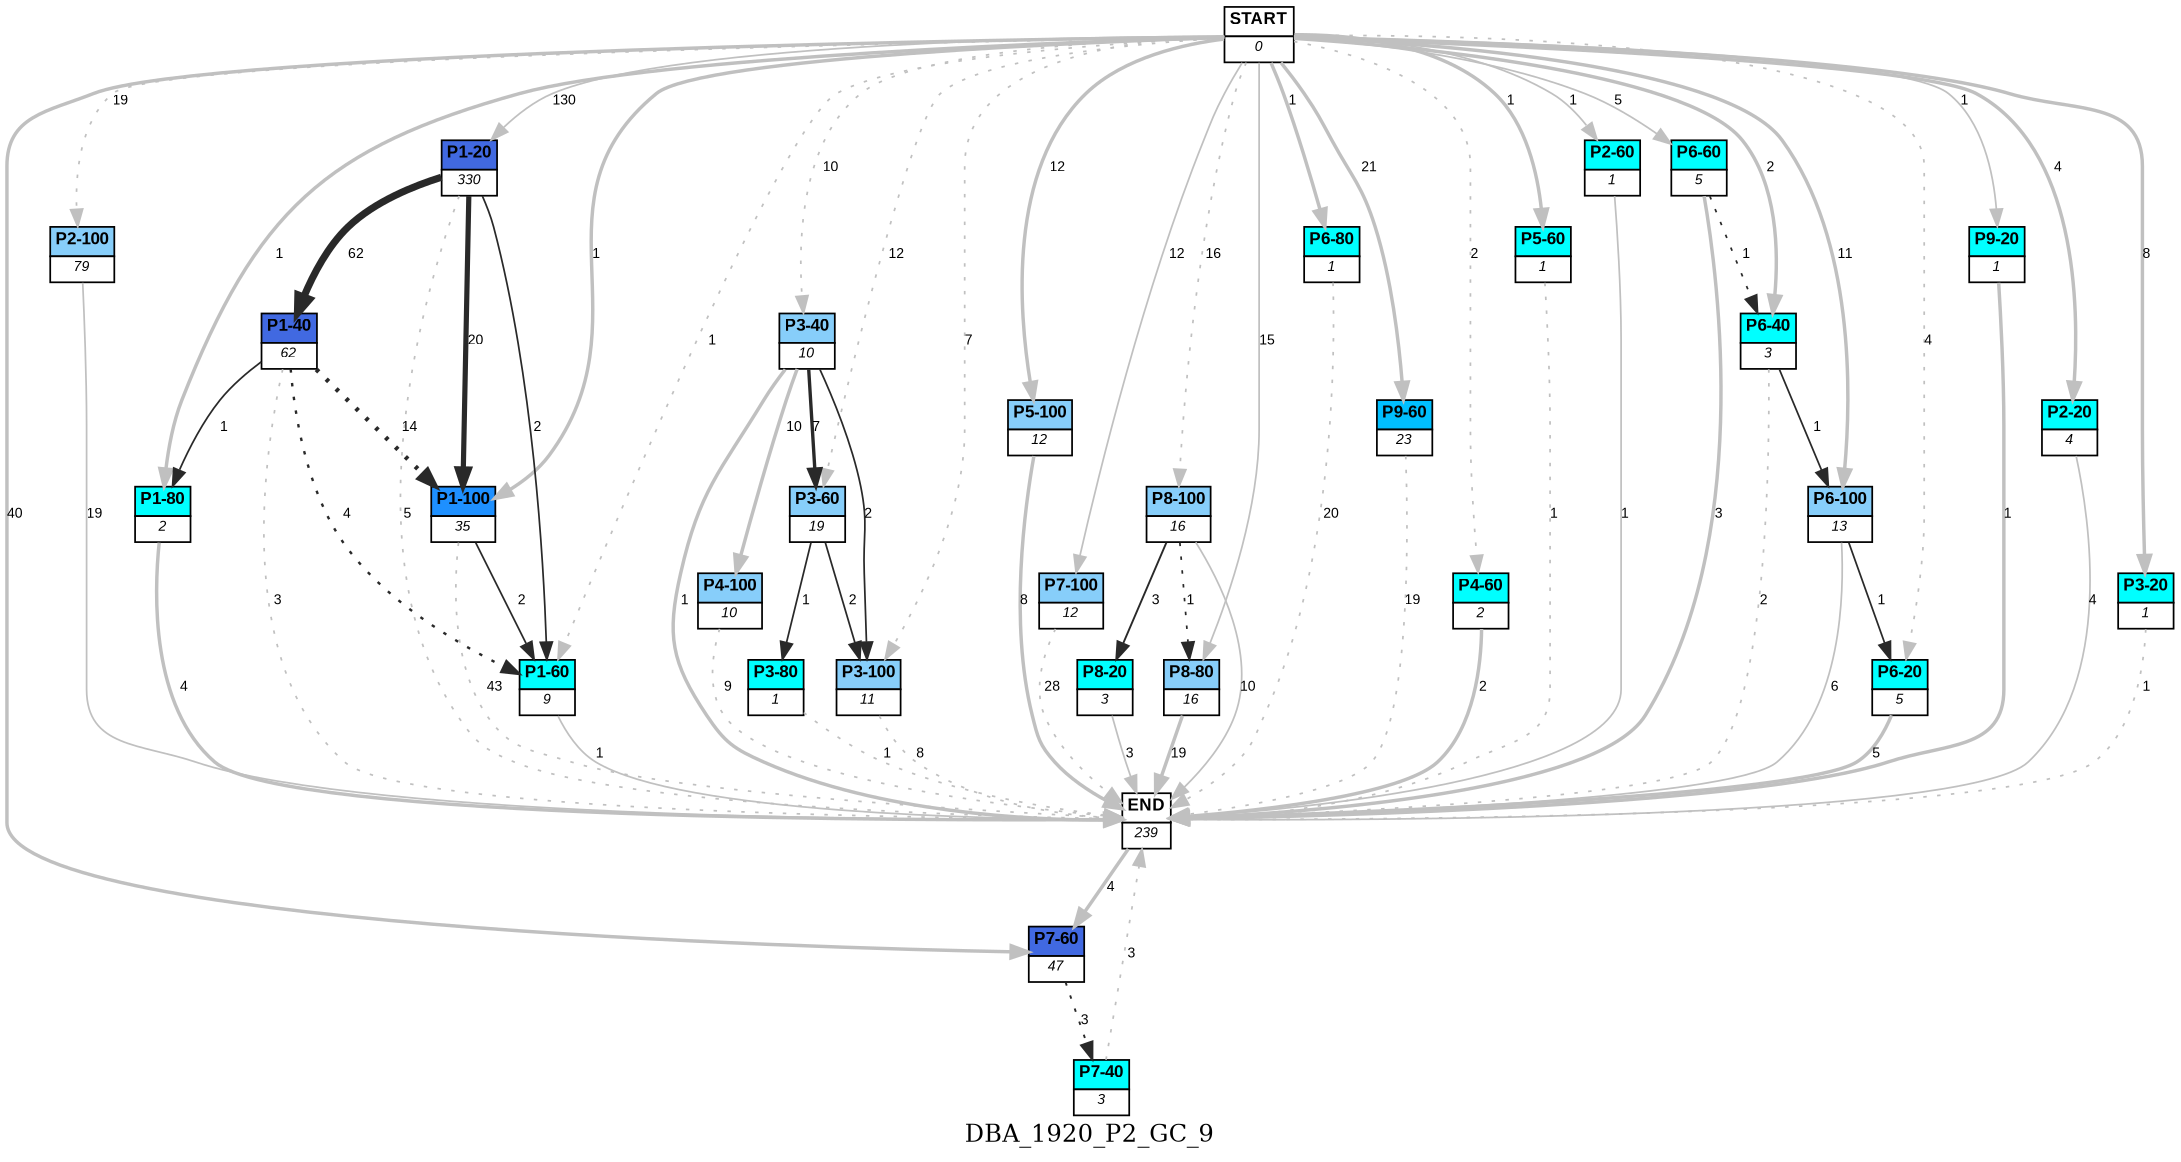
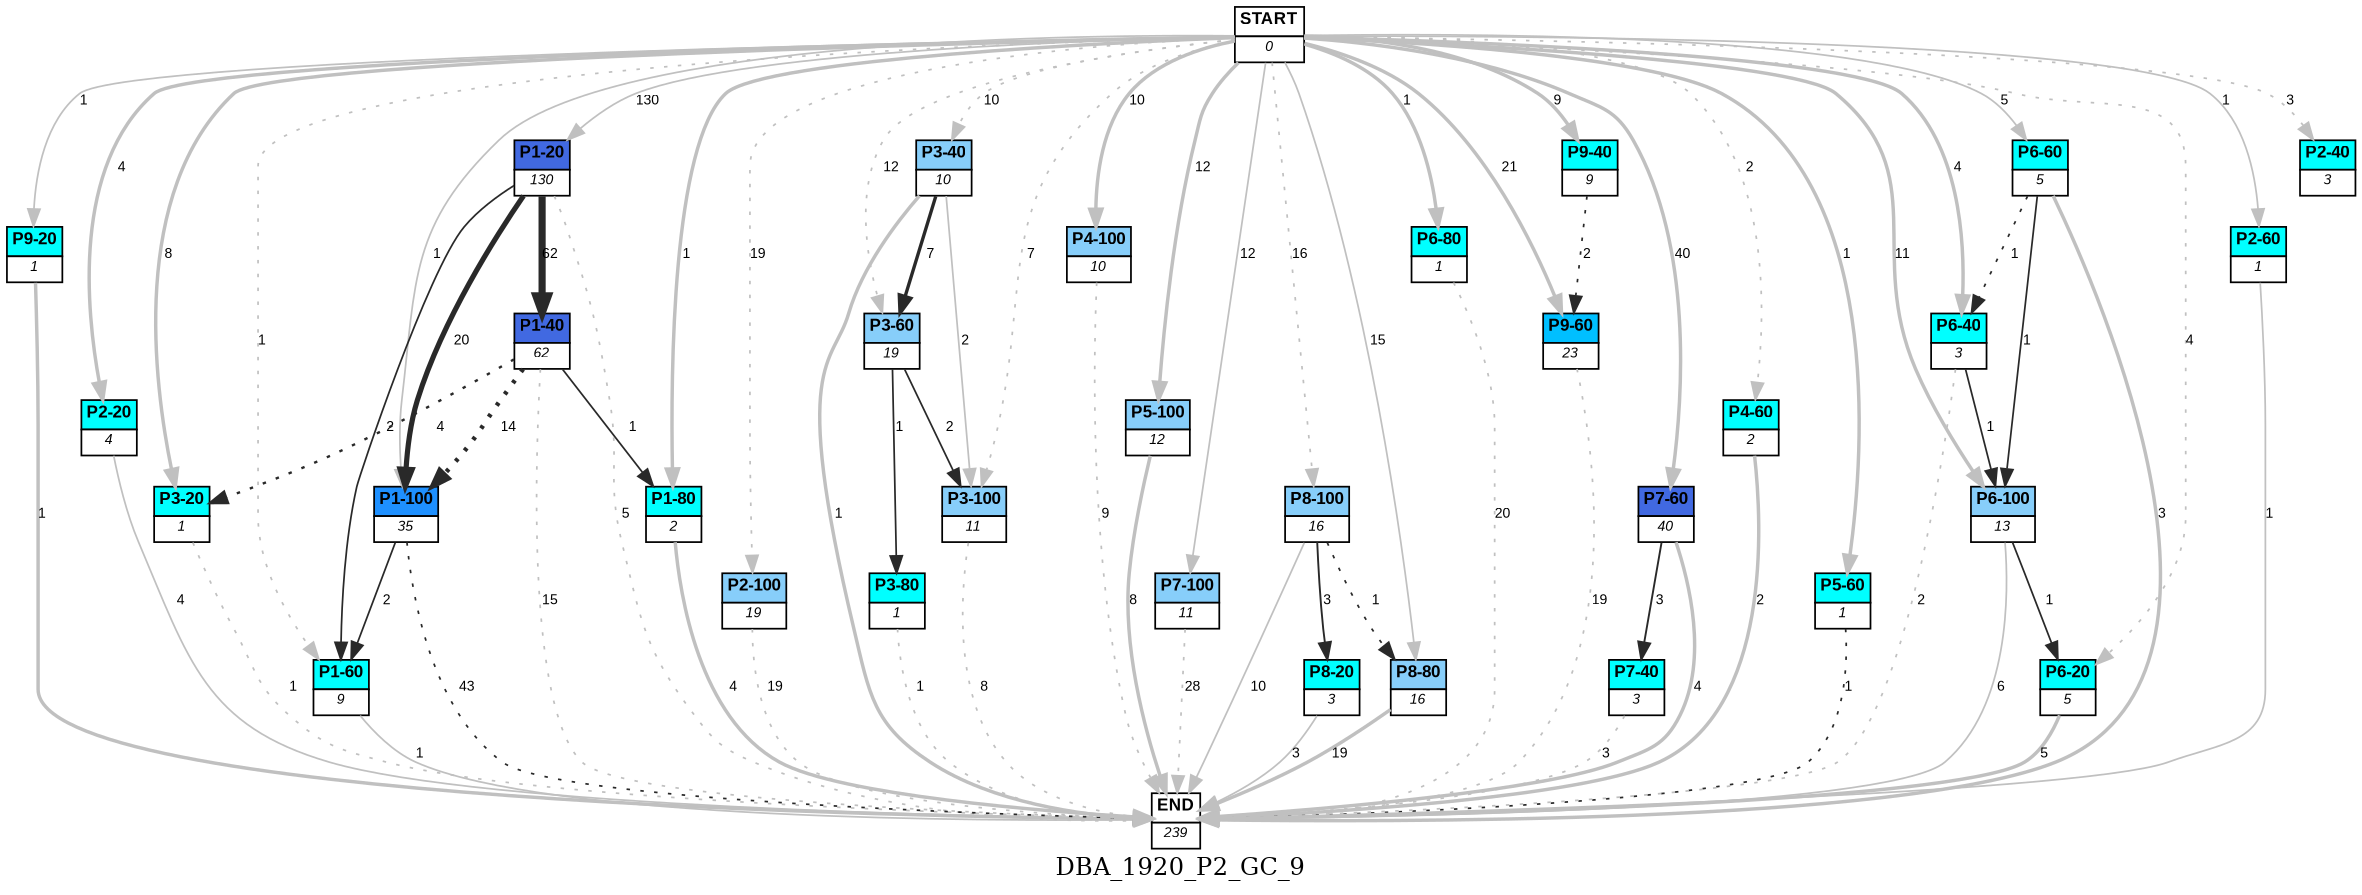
(718, 75) -> (629, 83)
none -> (1590, 168)
(1771, 168) -> (1958, 168)
none -> (2328, 168)
(469, 180) -> (542, 180)
(82, 267) -> (754, 613)
none -> (2022, 332)
(767, 462) -> (1128, 95)
(863, 502) -> (958, 332)
(350, 551) -> (388, 428)
(278, 601) -> (551, 601)
(1071, 613) -> (1187, 613)
(1550, 689) -> (1587, 800)
(194, 762) -> (791, 754)
(578, 764) -> (540, 776)
(1107, 880) -> (1595, 769)
(1056, 966) -> (1666, 527)
(1076, 1013) -> (1653, 592)
